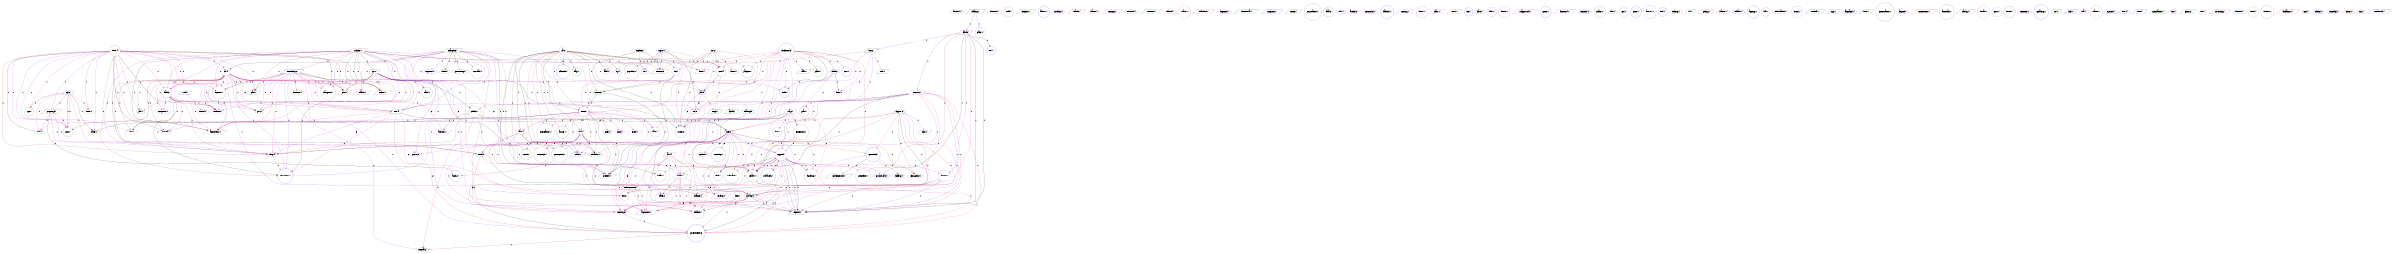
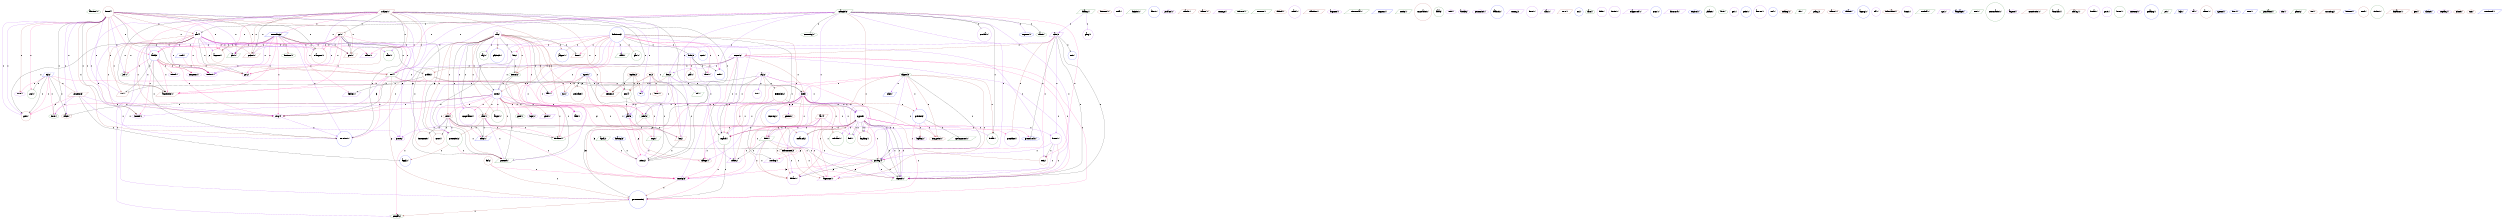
(856, 100) -> (705, 68)
